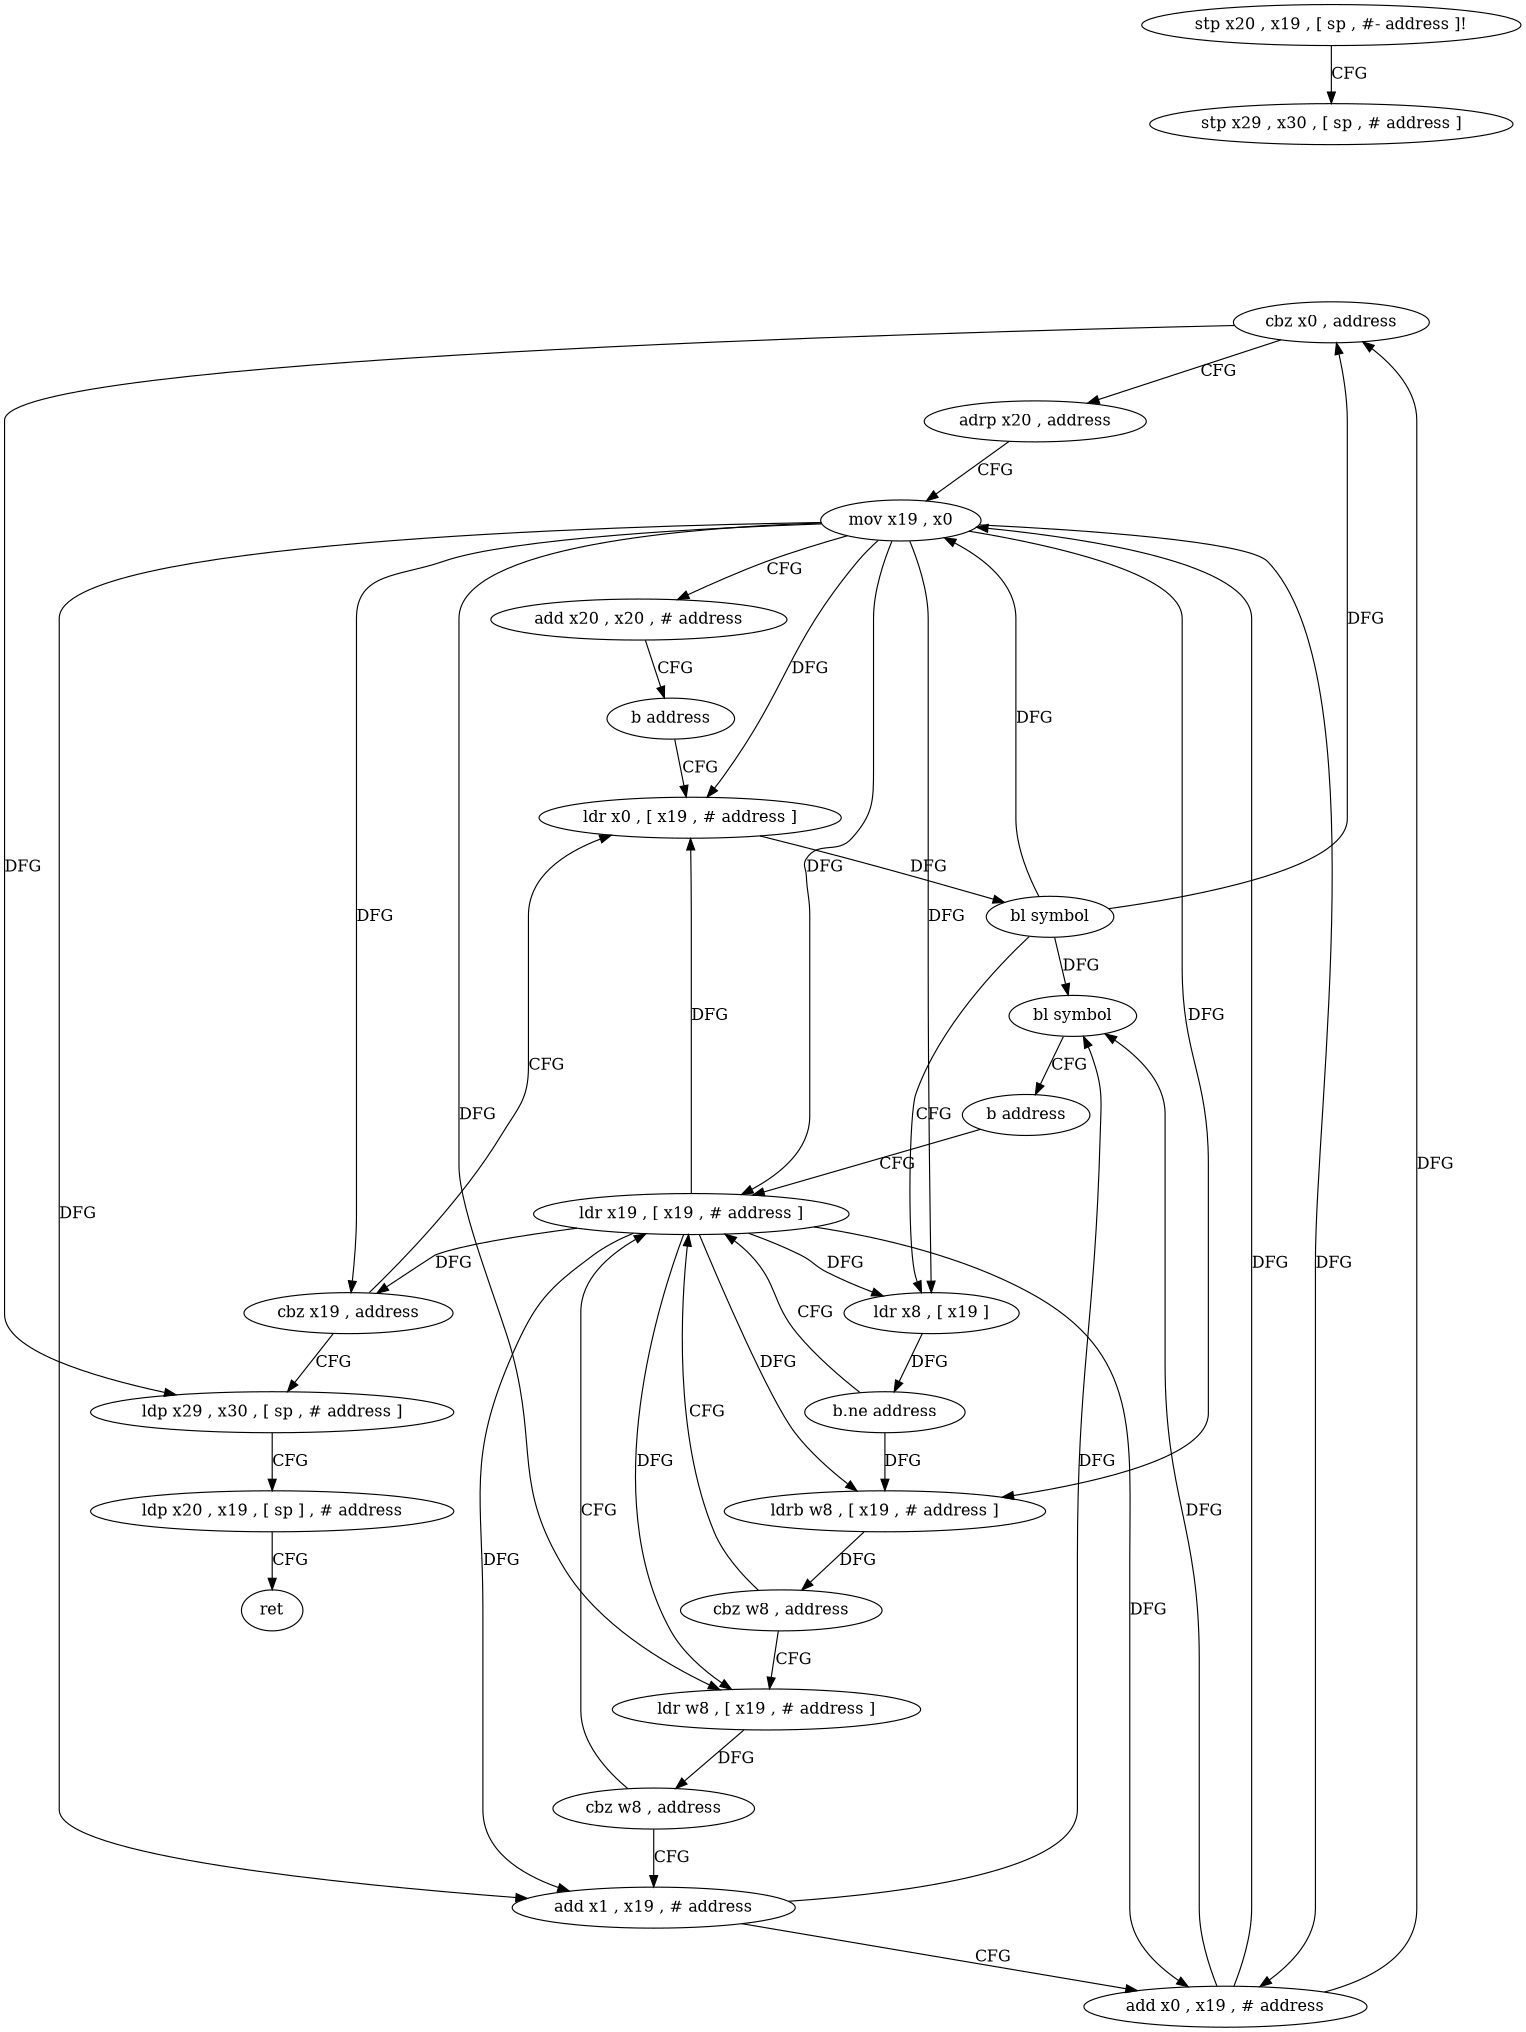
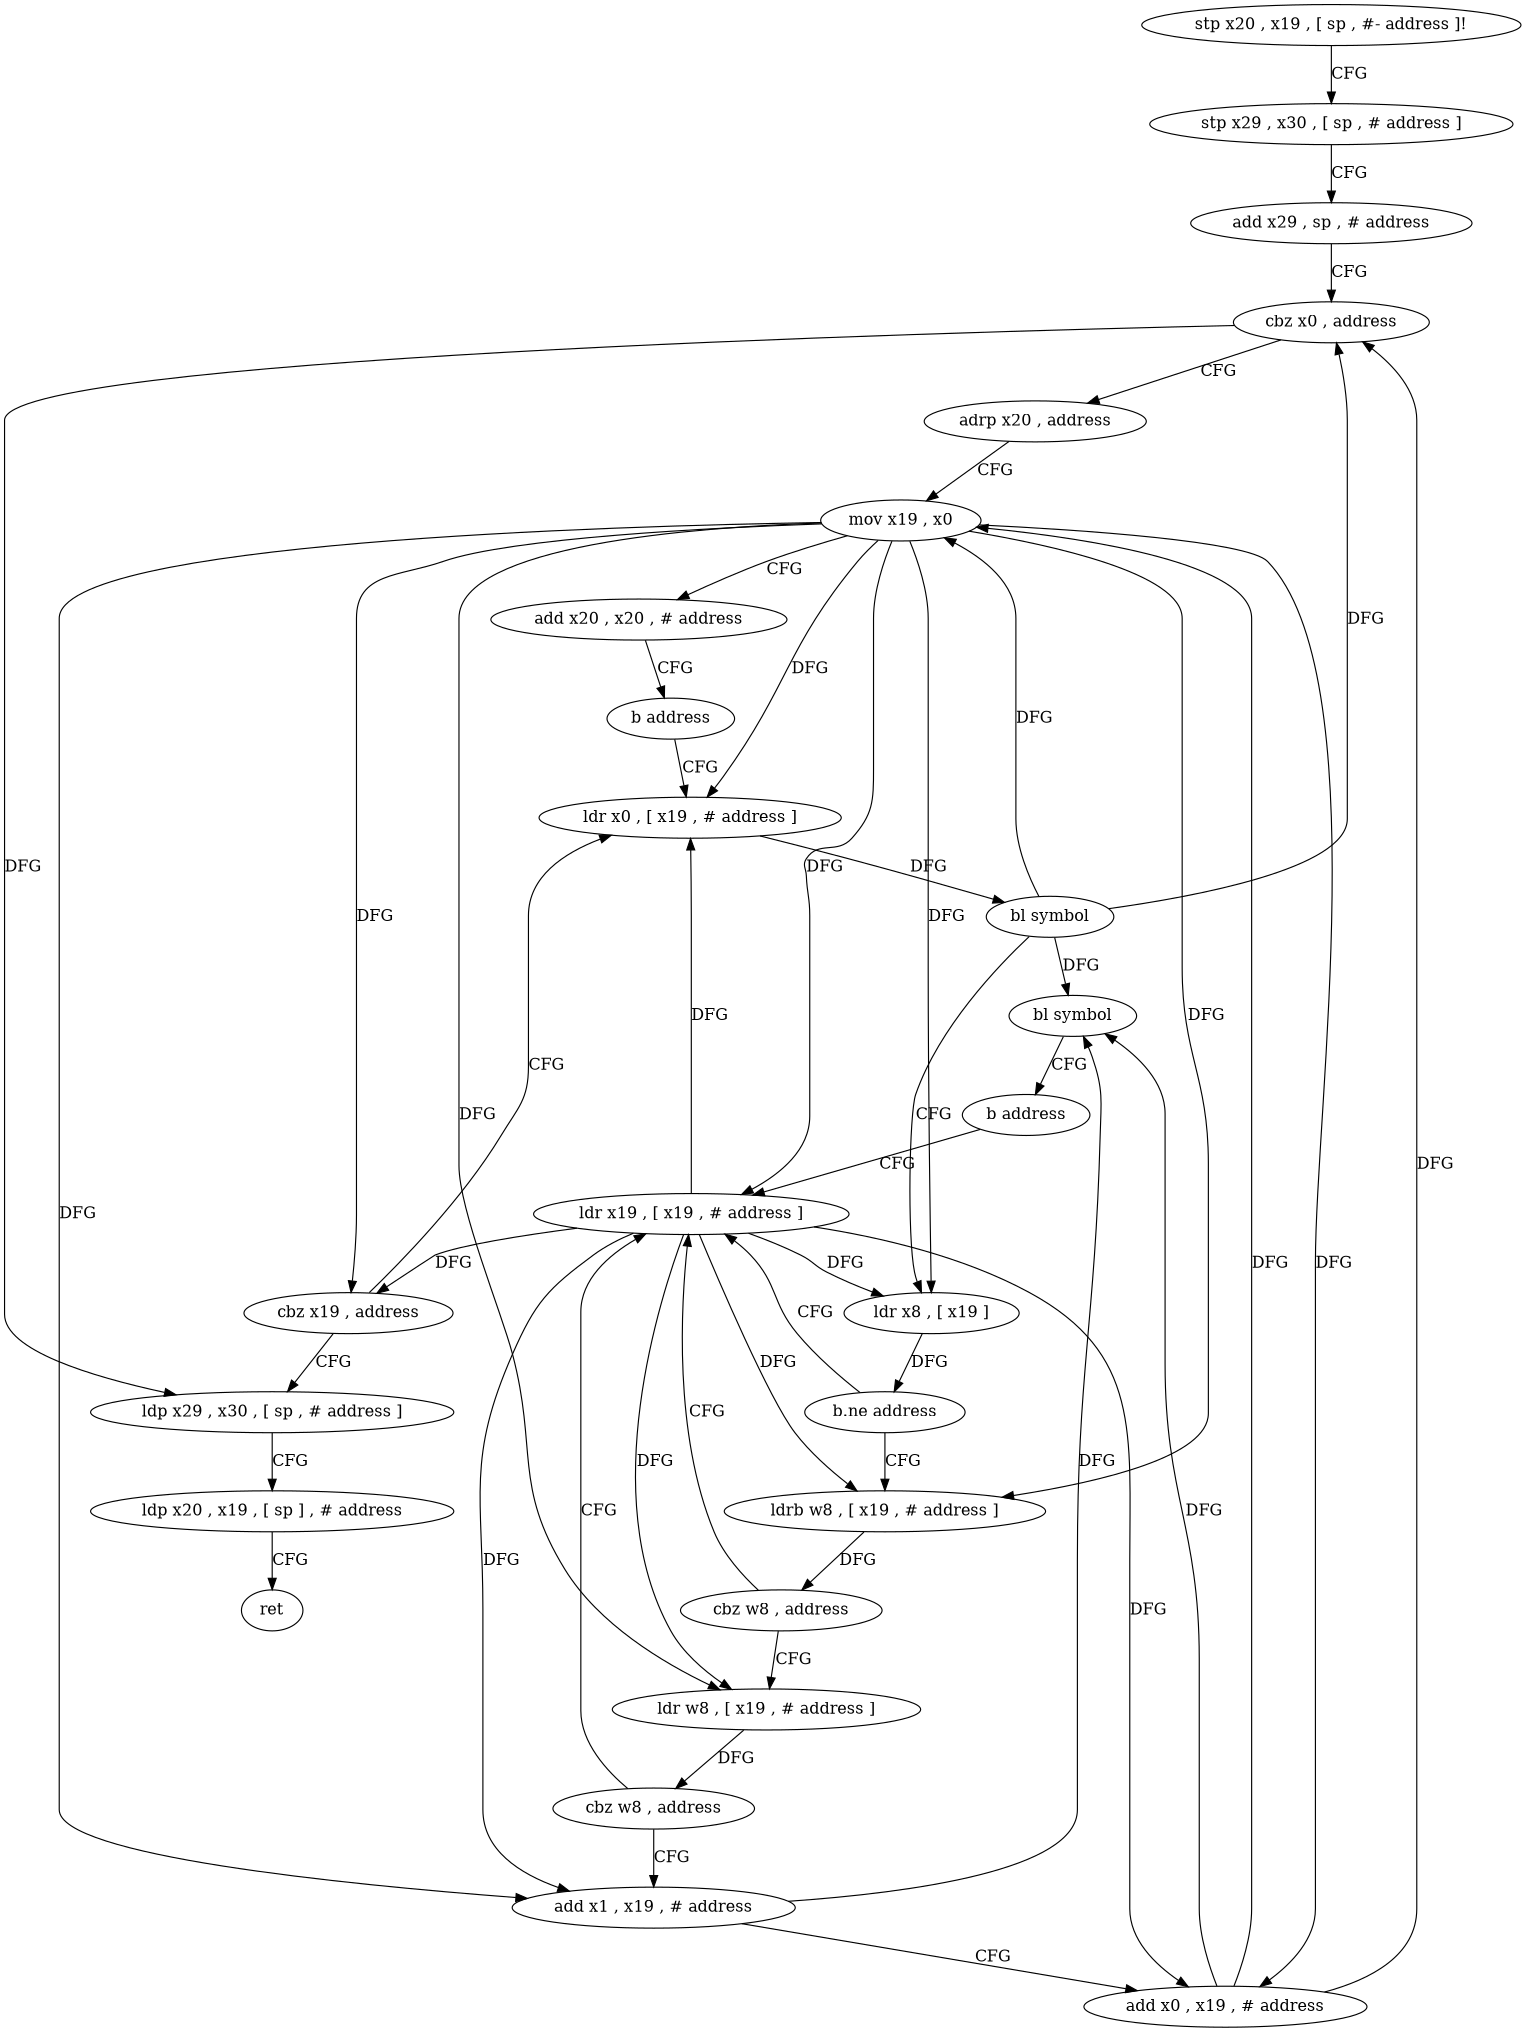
none -> (1331, 223)
(903, 1462) -> (903, 1462)
